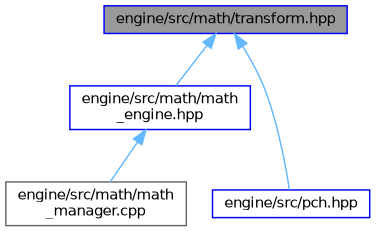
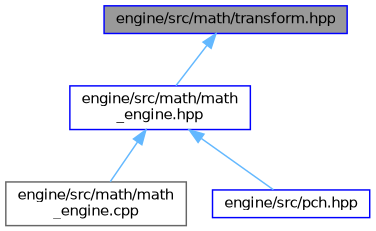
(273, 115) -> (237, 164)
(96, 204) -> (96, 204)
